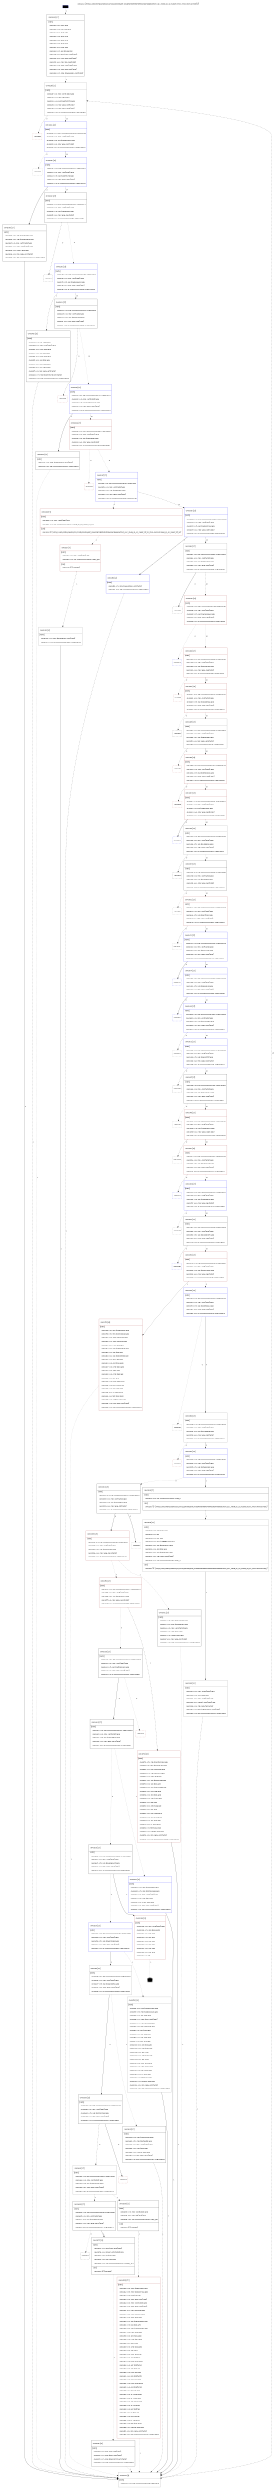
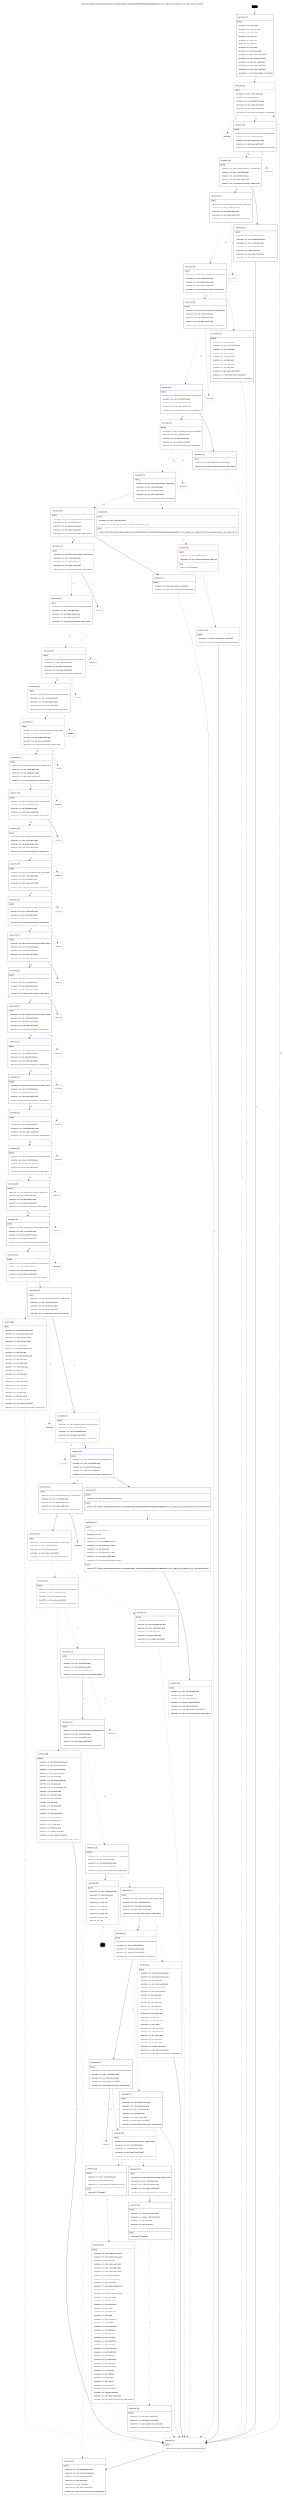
(173, 2194) -> (135, 2460)
(85, 2256) -> none
